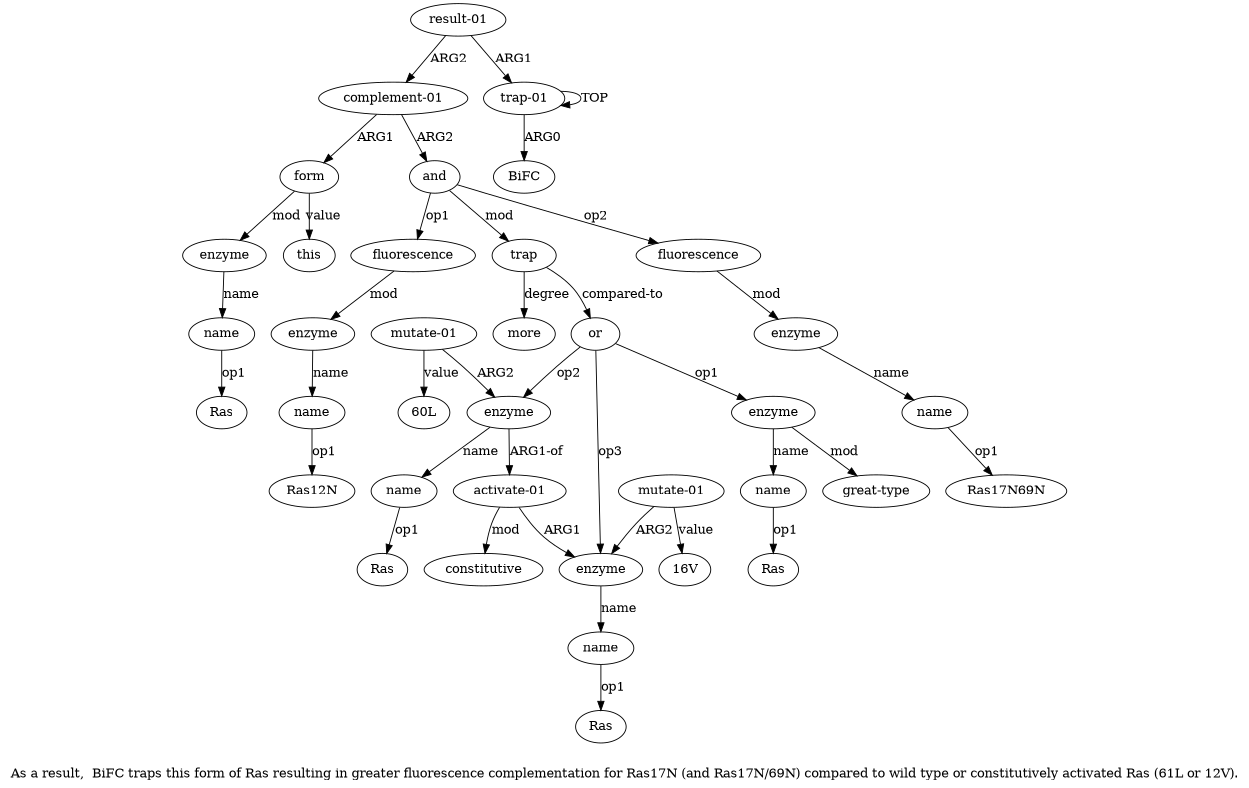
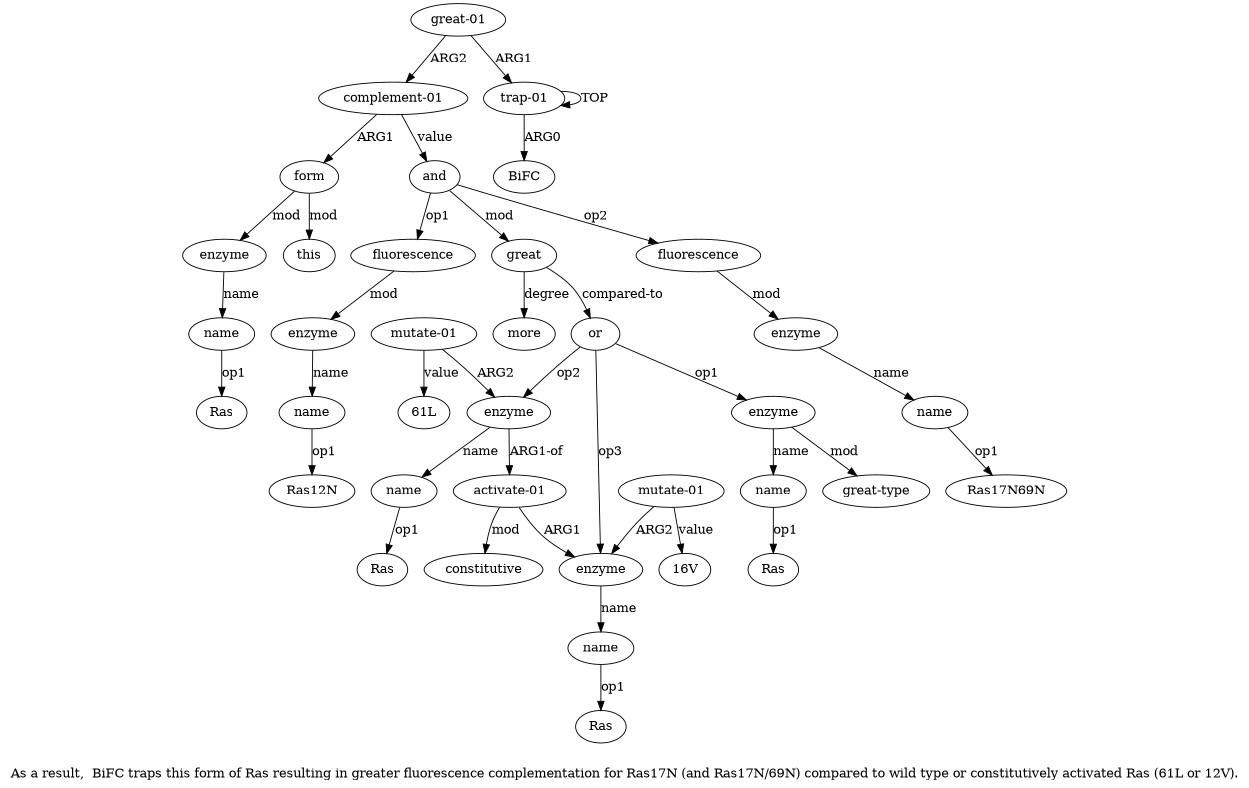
(458, 20) -> (458, 20)
(435, 138) -> (435, 138)
(323, 216) -> (323, 216)
(524, 255) -> (524, 255)
(424, 413) -> (424, 413)
